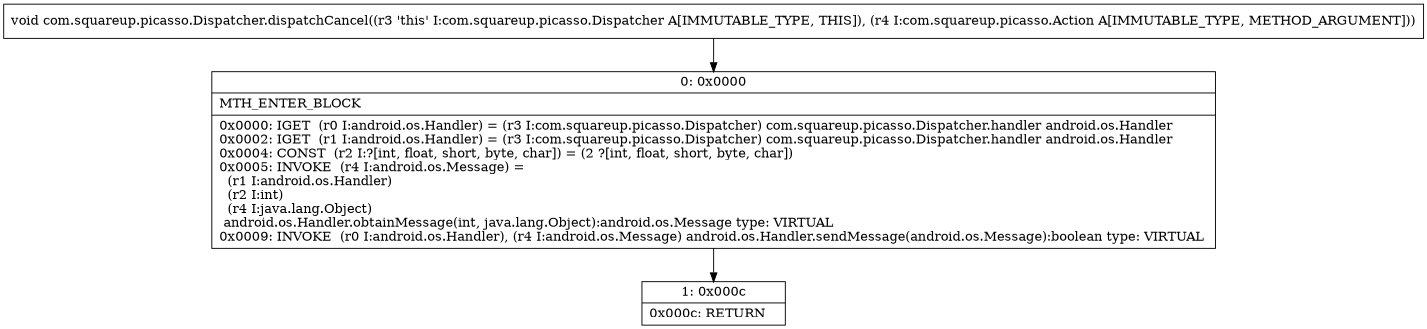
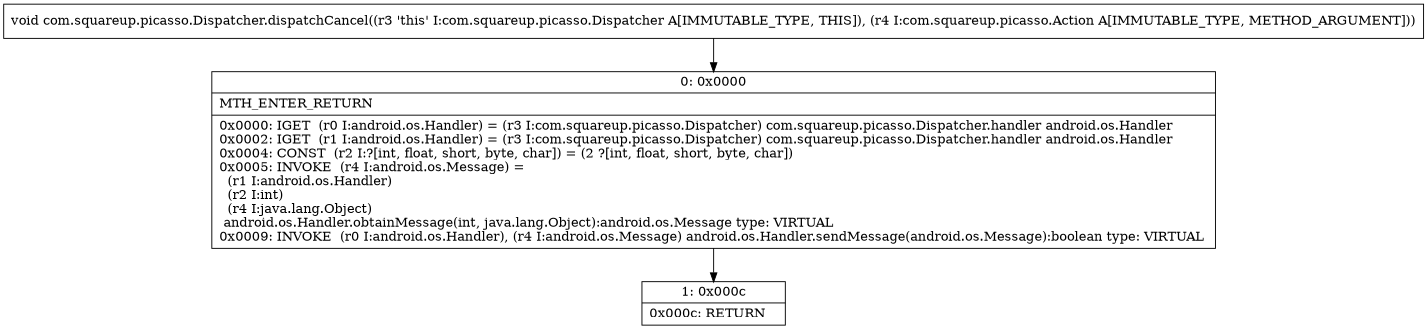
(290, 104) -> (296, 104)
